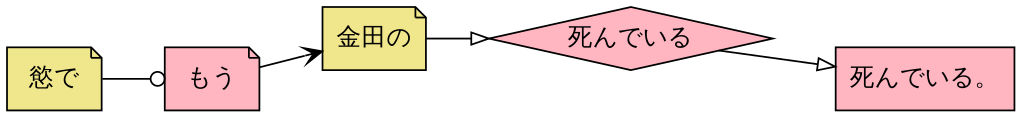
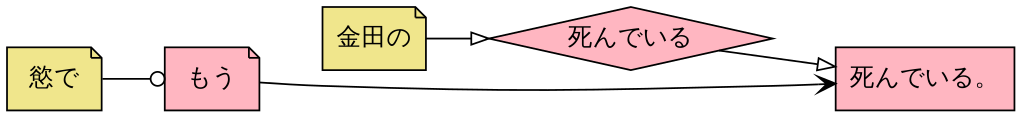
(282, 61) -> (539, 90)
